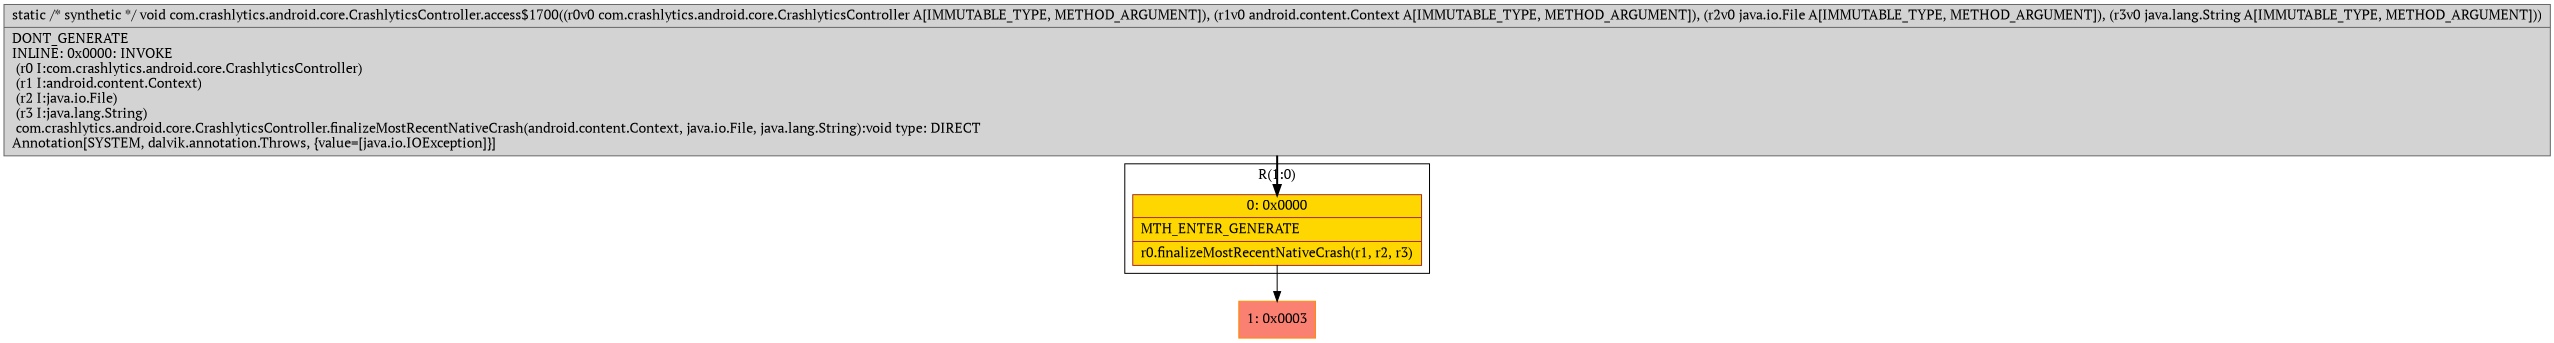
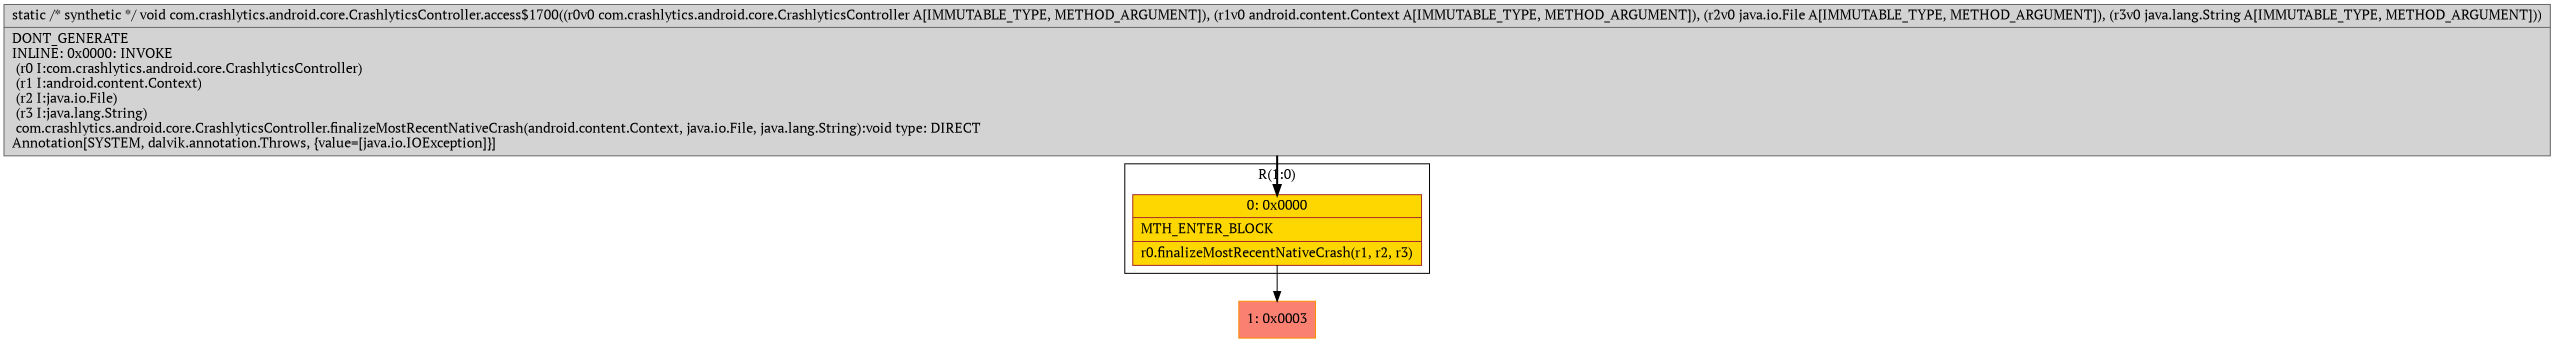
(1220, 229) -> (1207, 229)
